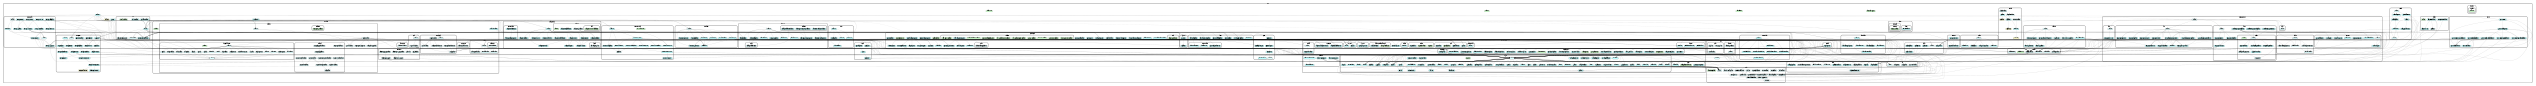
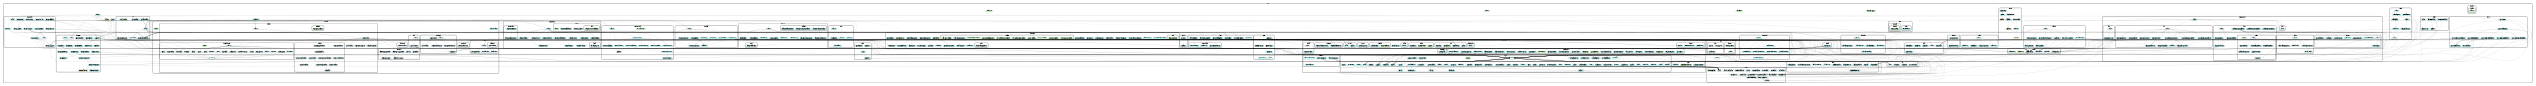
(1380, 44) -> (1380, 44)
